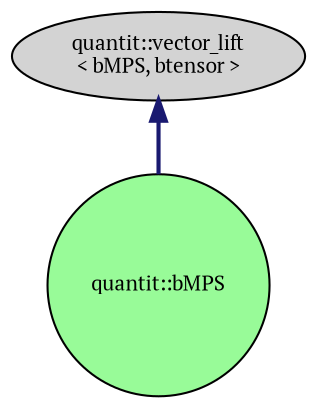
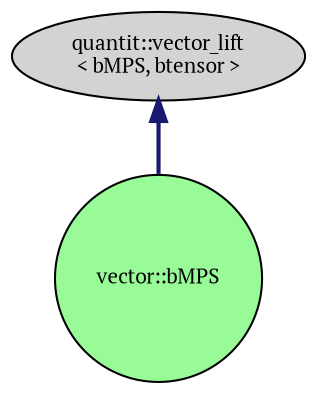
(159, 285) -> (159, 278)
